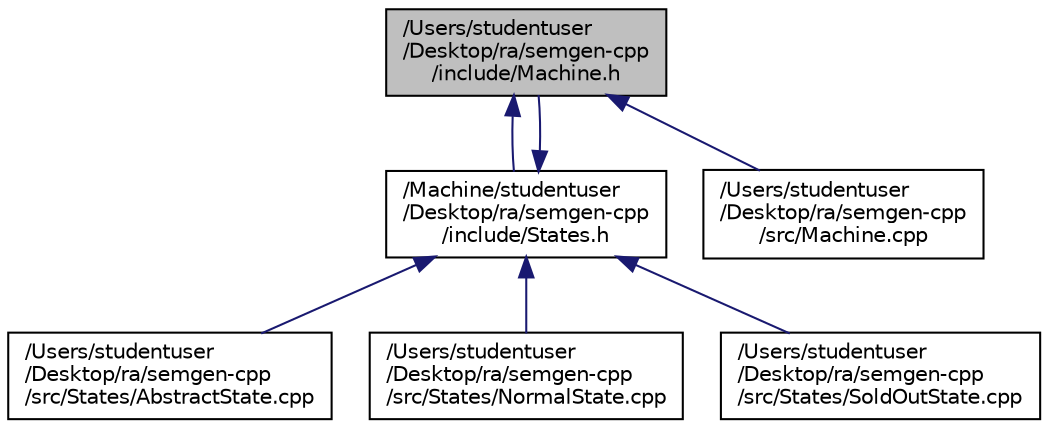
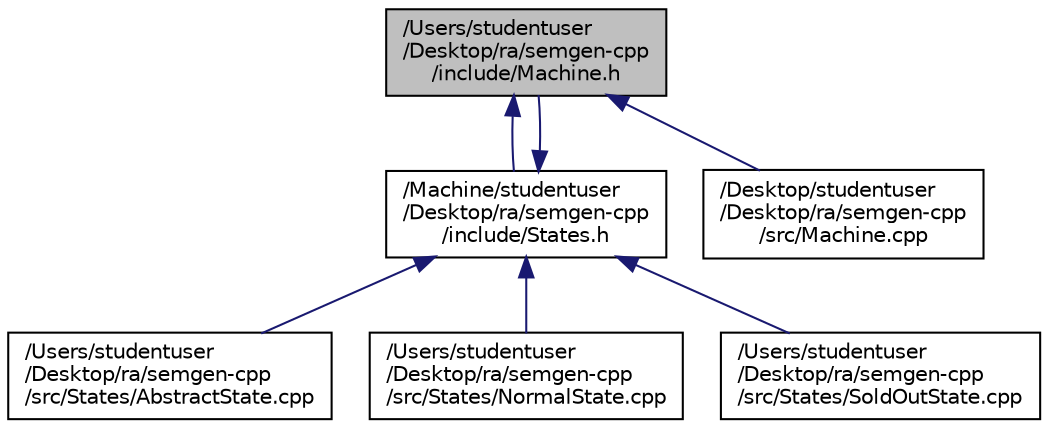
(843, 214) -> (843, 214)
